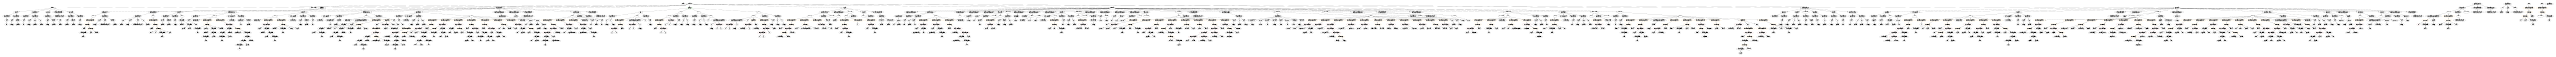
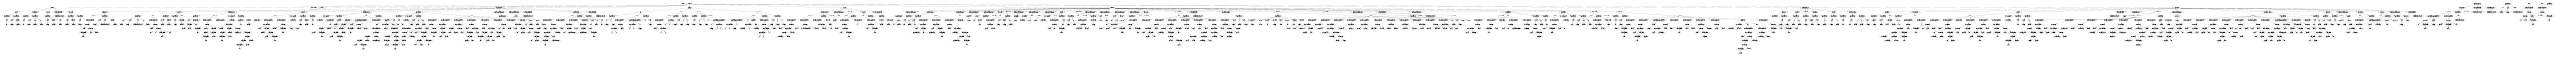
(322, 8) -> (322, 8)
(153, 12) -> none
(1508, 12) -> (1508, 12)
